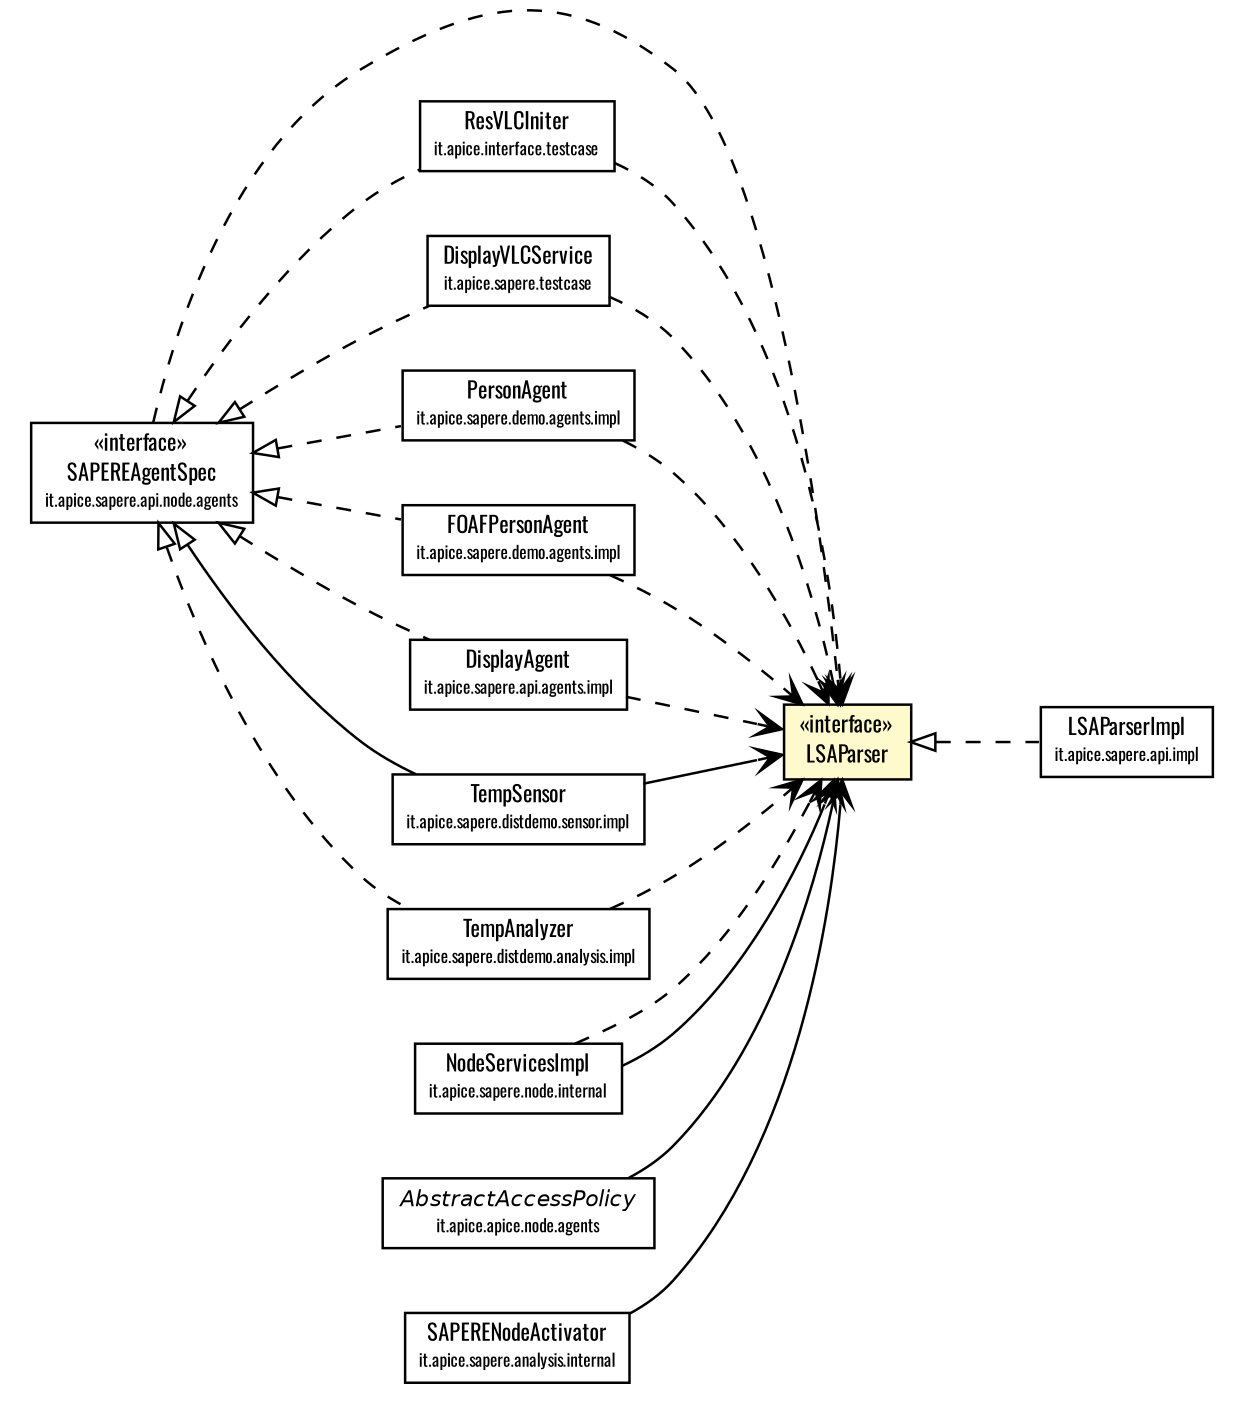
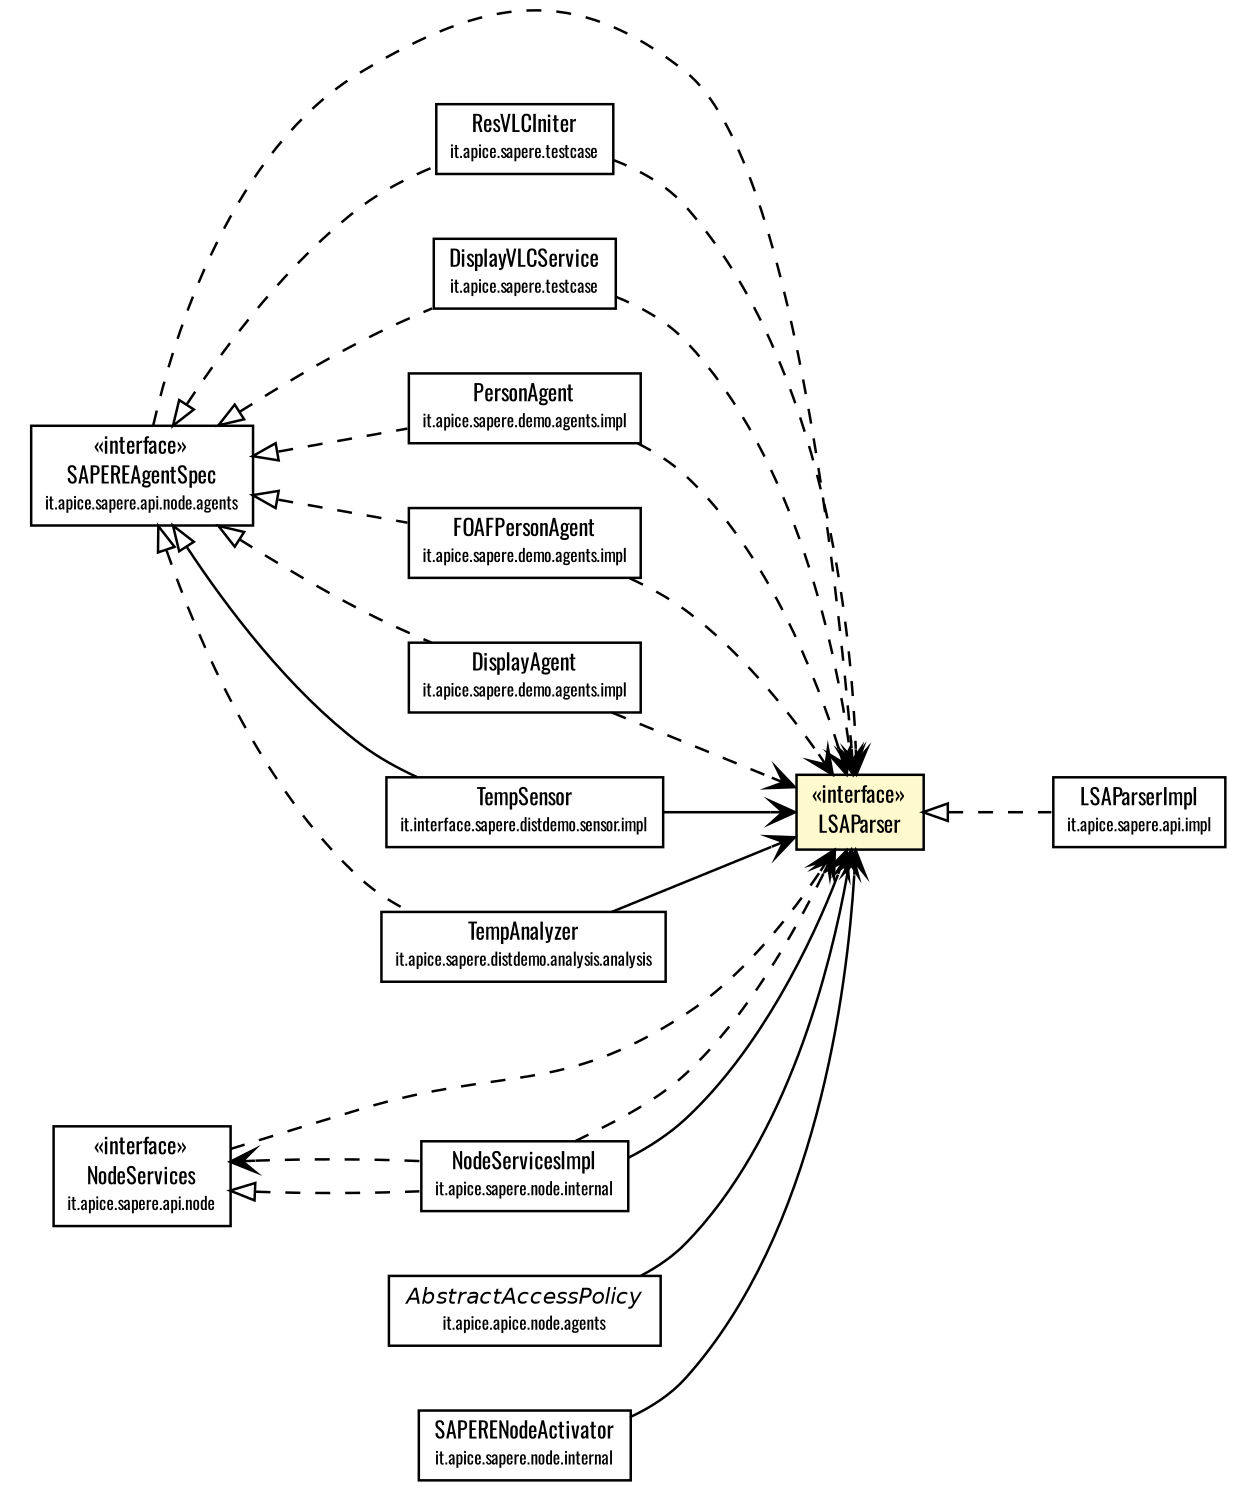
(517, 150) -> (525, 153)
(519, 688) -> (525, 691)
(519, 823) -> (525, 826)
(701, 859) -> (692, 879)
(519, 958) -> (524, 961)
none -> (141, 1176)
(517, 1362) -> (525, 1459)
